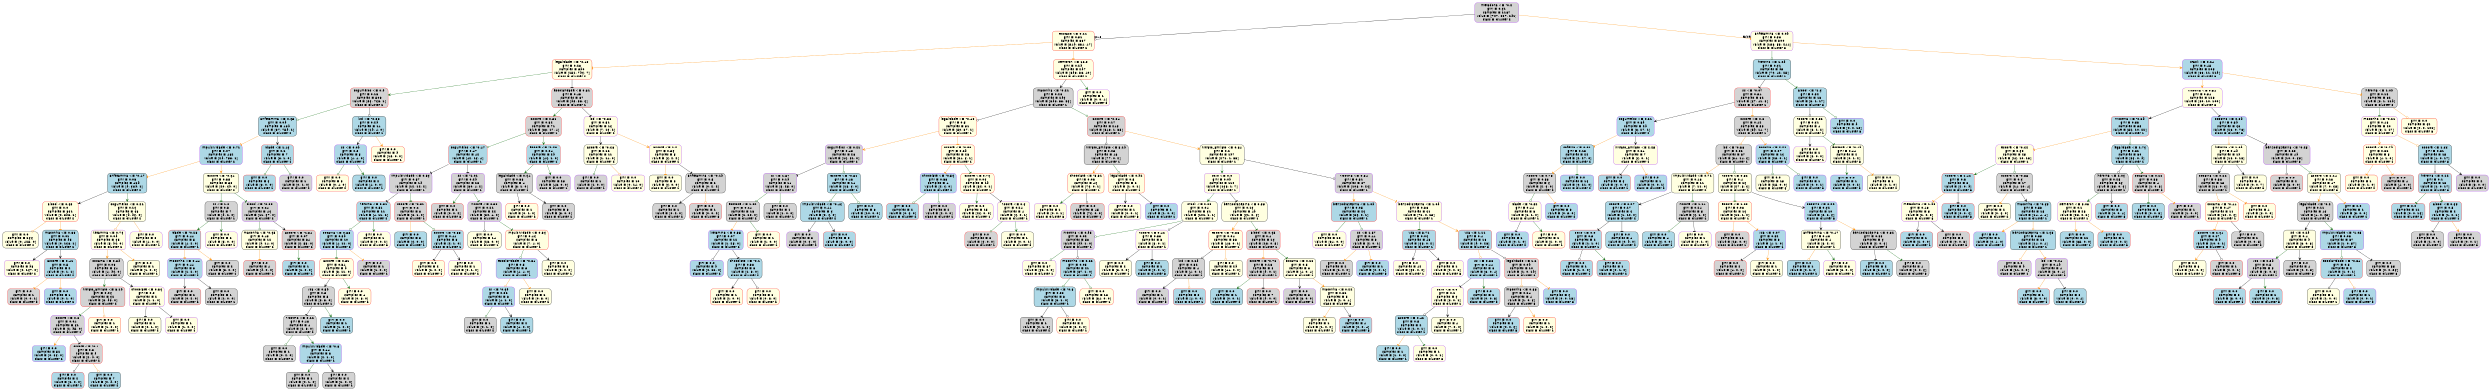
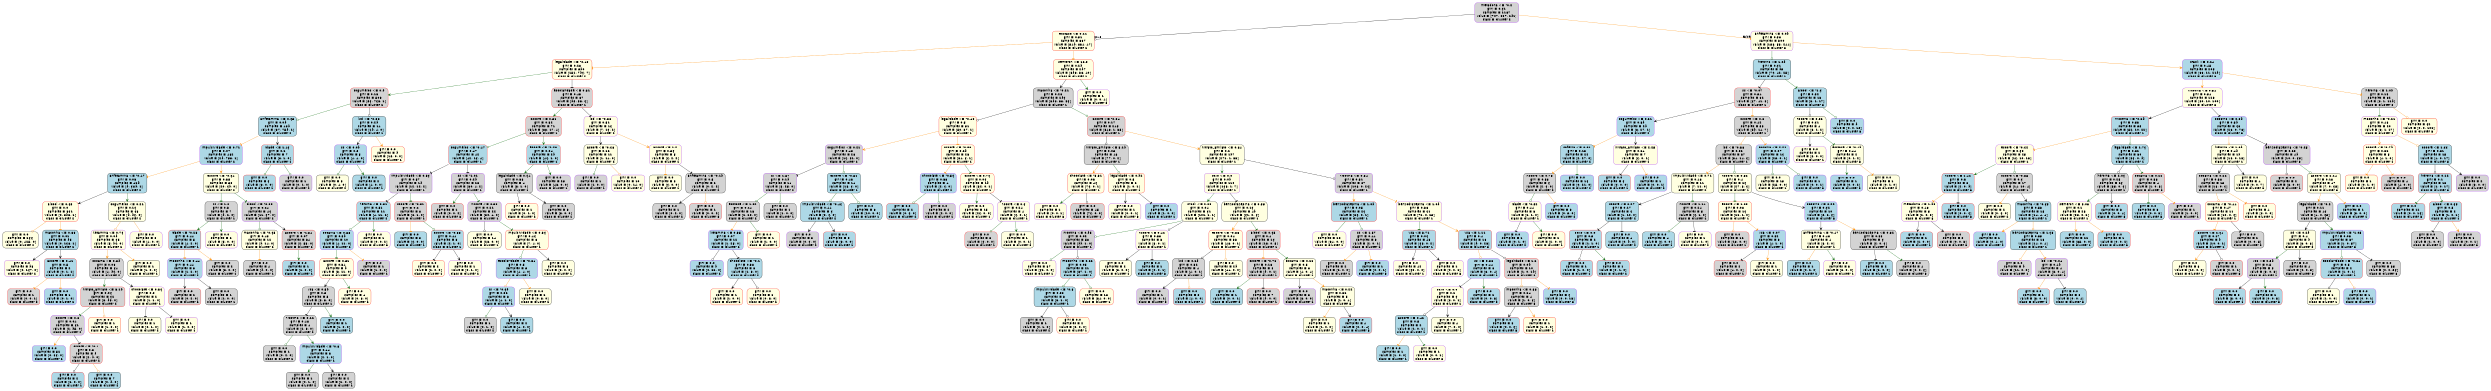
(332, 183) -> (332, 183)
(1773, 183) -> (1773, 183)
(260, 268) -> (260, 268)
